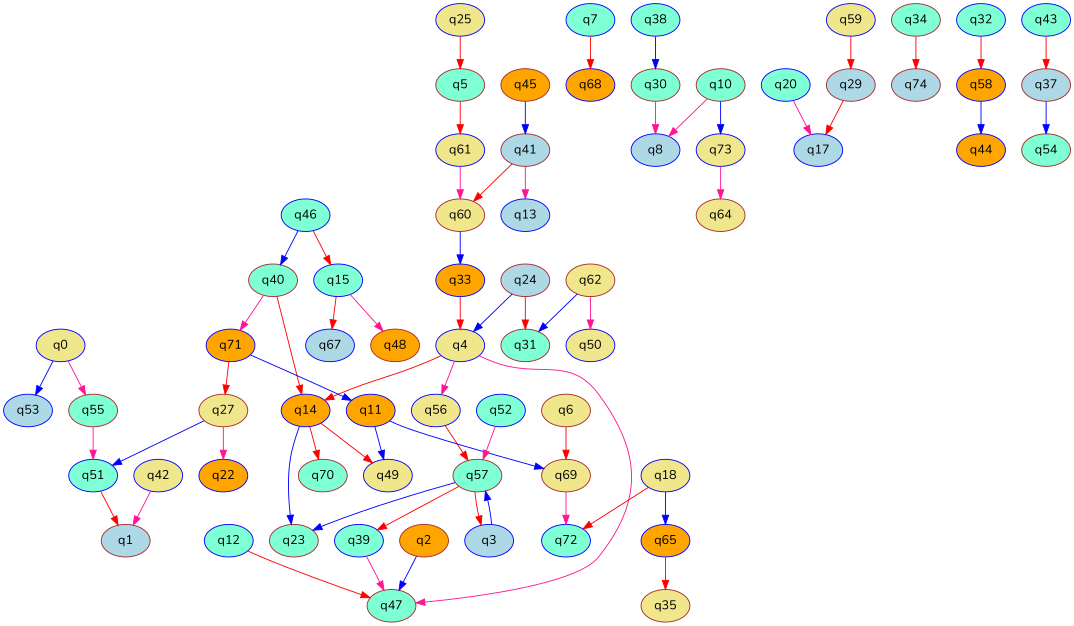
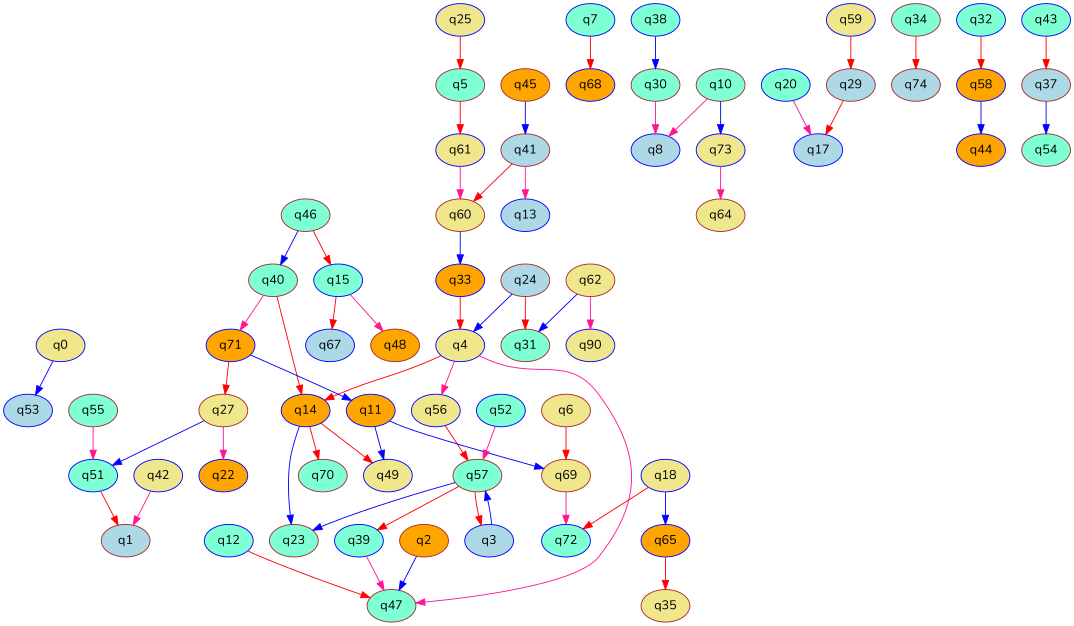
(306, 215) -> (306, 215)
(590, 345) -> (590, 345)
(75, 374) -> none
